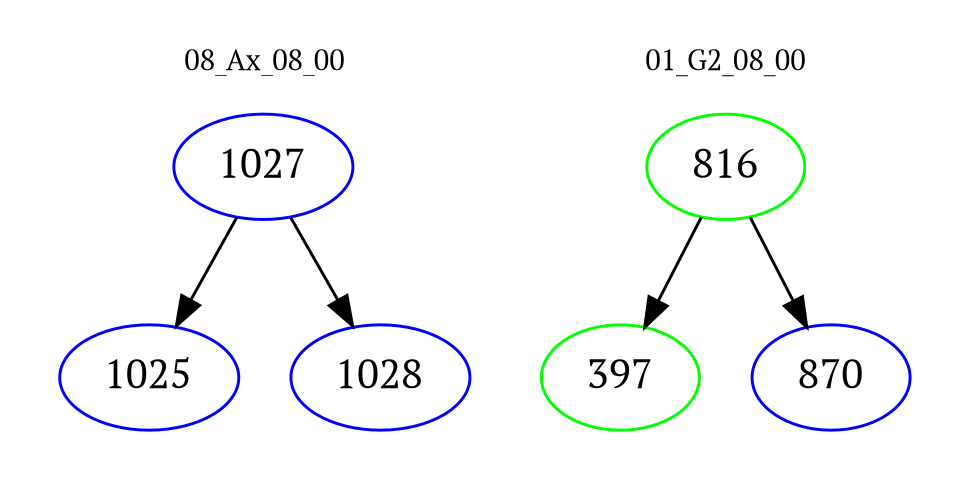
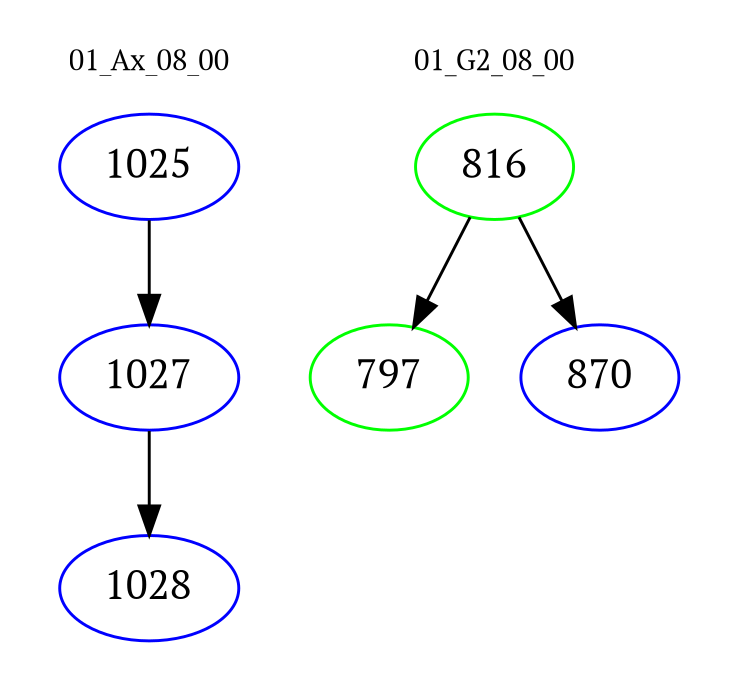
(265, 63) -> (149, 63)
(214, 258) -> (149, 258)
(620, 378) -> (389, 378)
